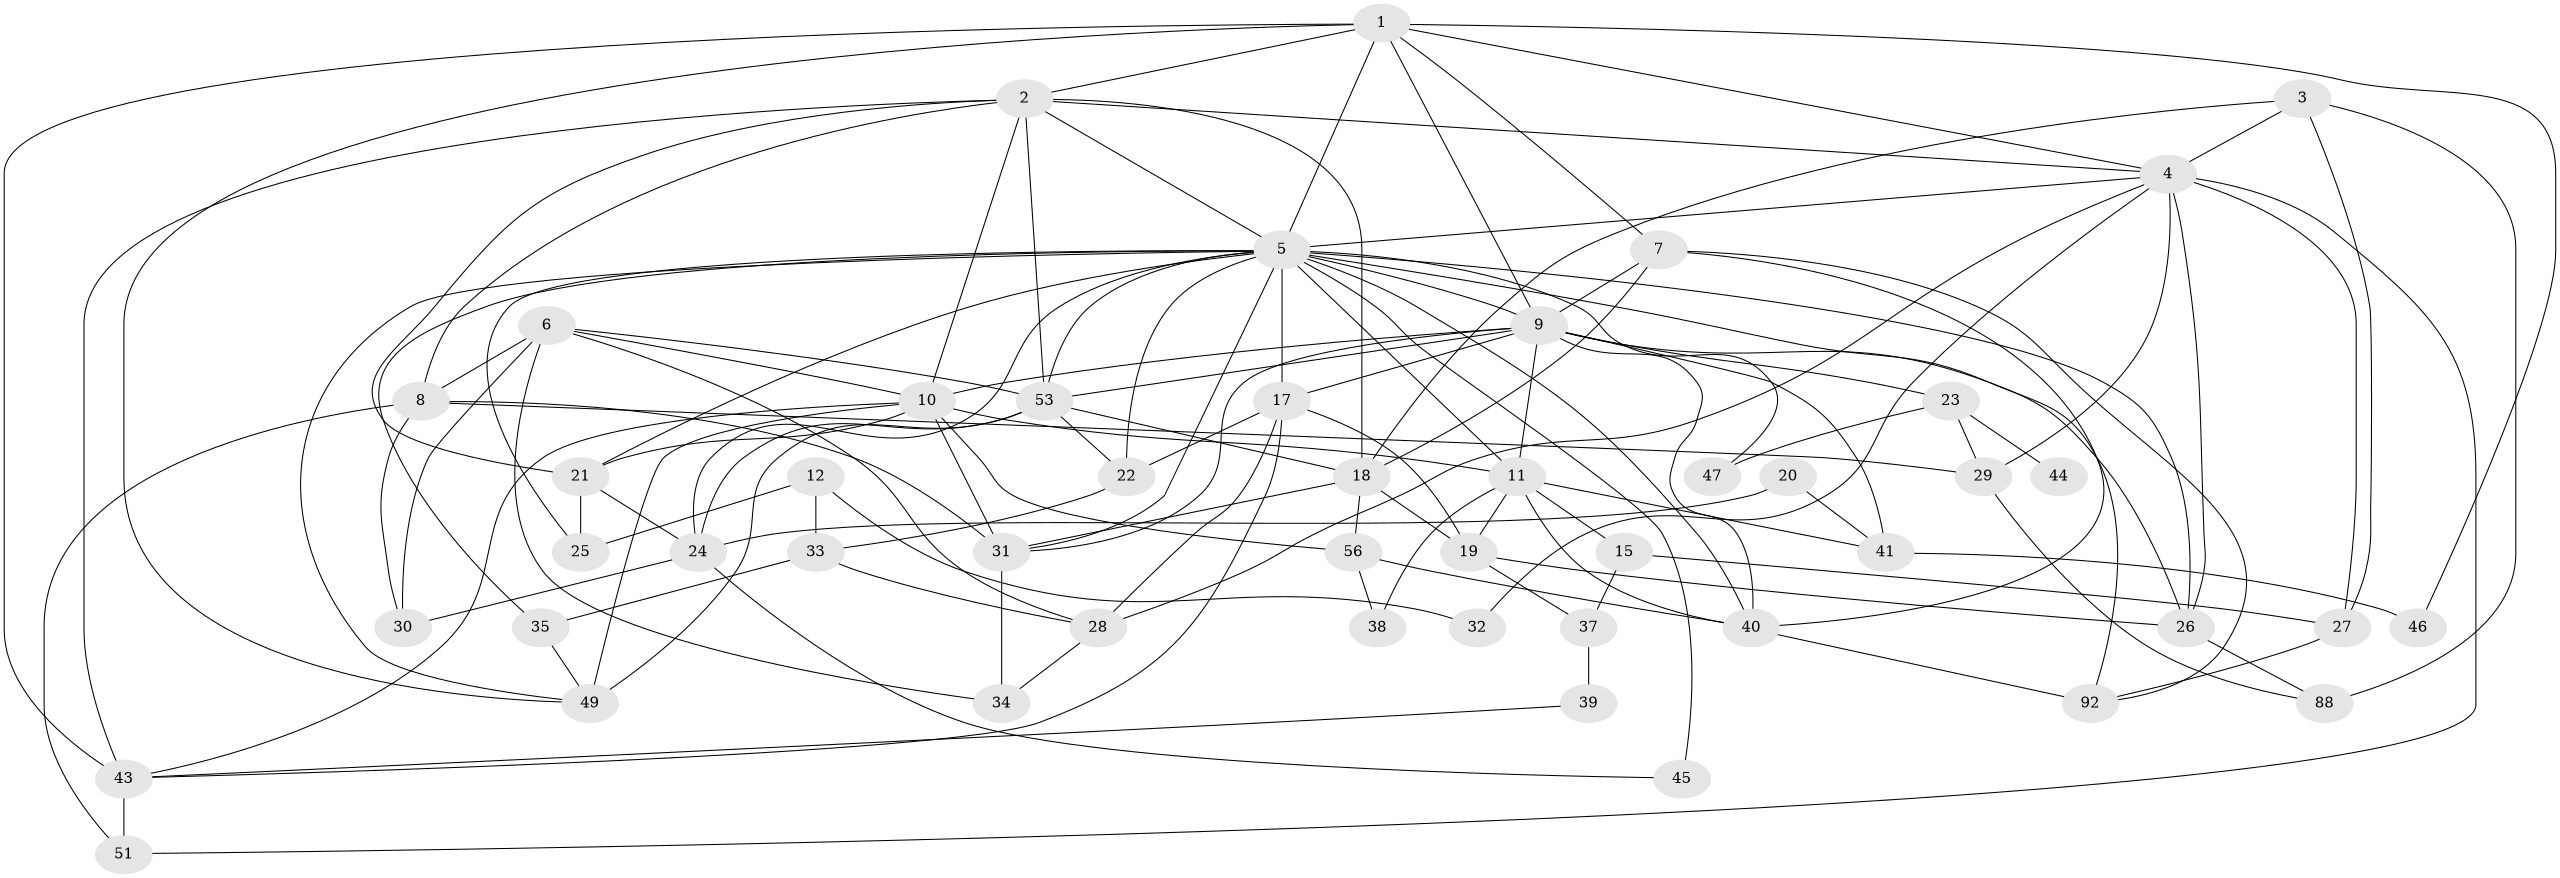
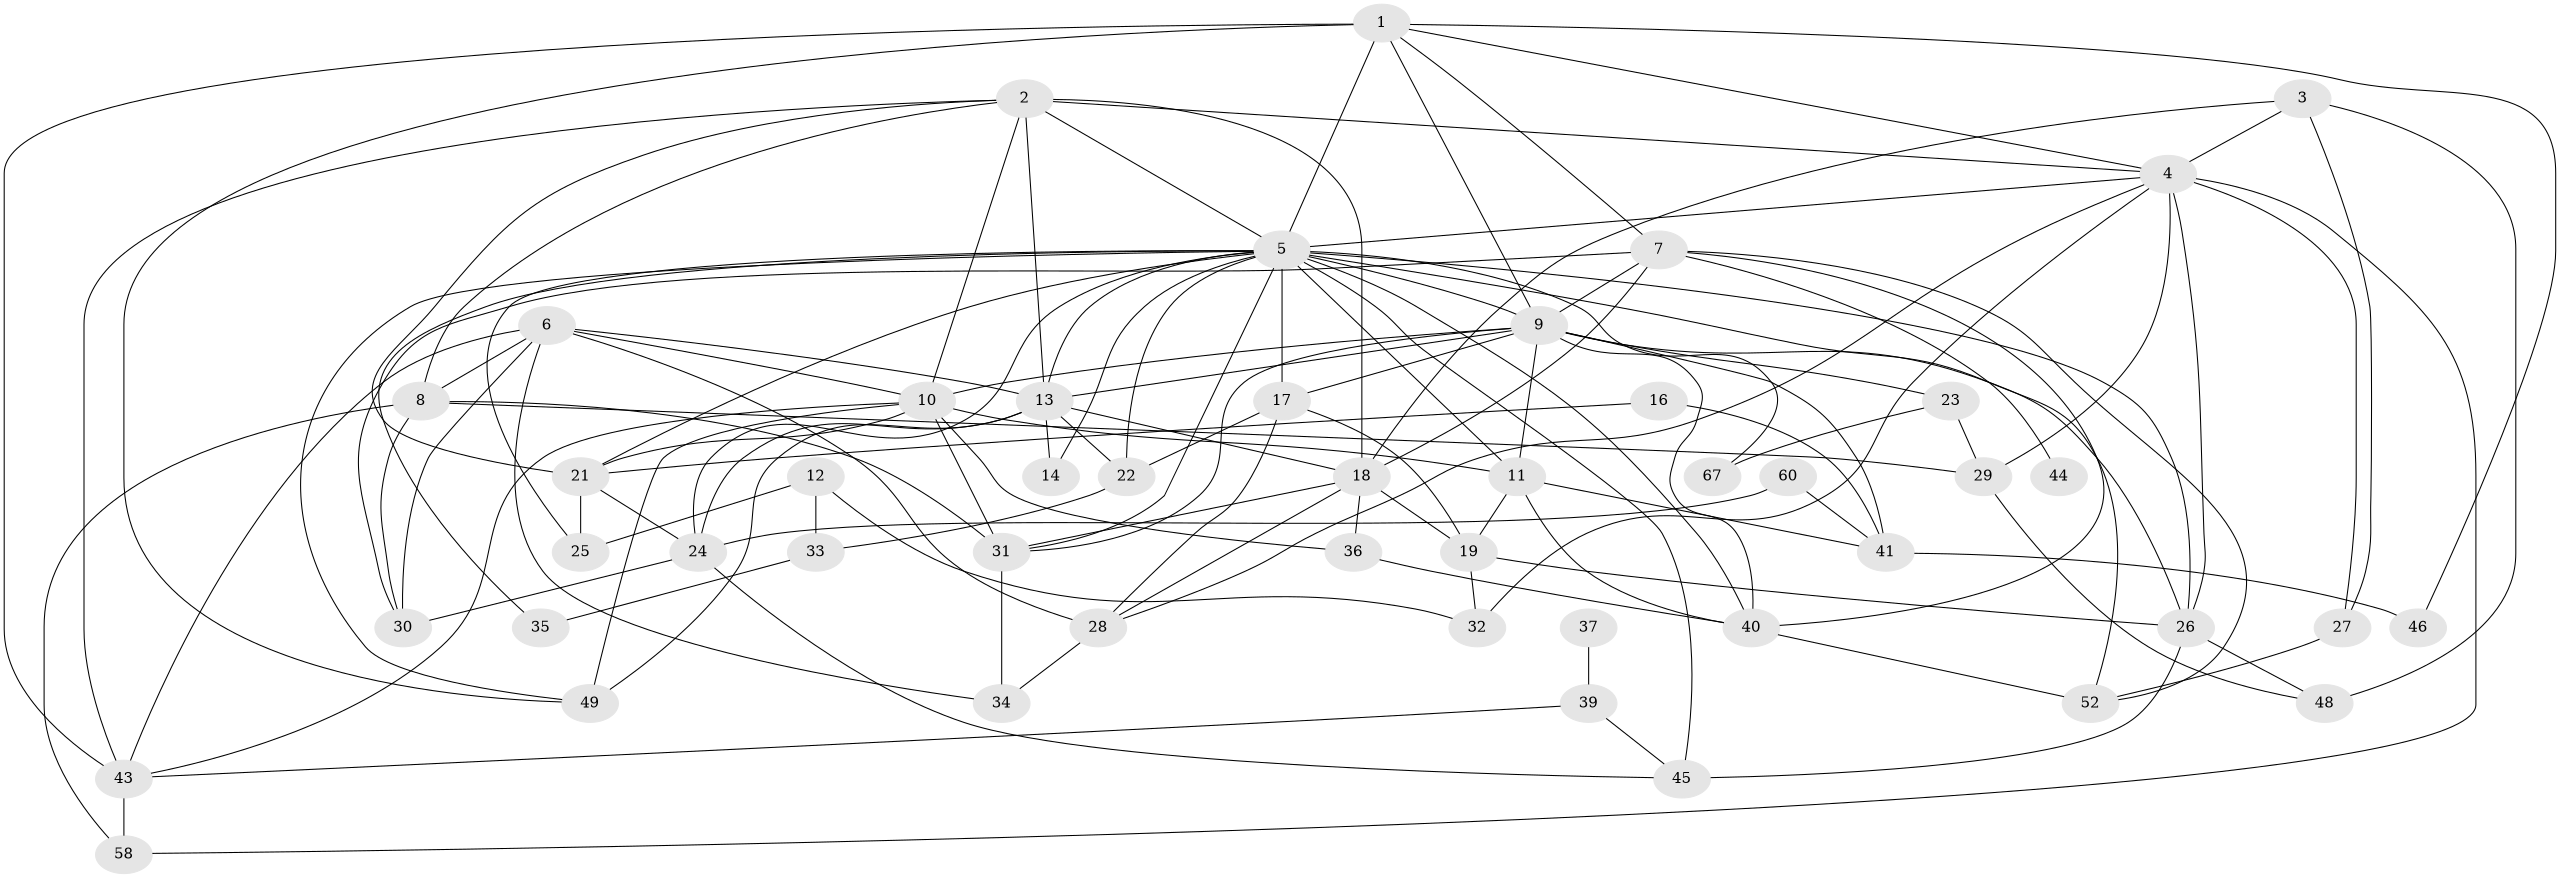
(1203, 61) -> none
none -> (874, 272)
(1045, 401) -> (1045, 401)
none -> (1659, 401)
(2005, 439) -> (1908, 333)
none -> (1051, 477)
(1713, 477) -> (1713, 477)
(1788, 477) -> (1788, 477)
(1353, 552) -> (1353, 552)
(1624, 552) -> none
(954, 597) -> (1230, 552)
(1545, 600) -> (1473, 590)
(1378, 628) -> none
(565, 666) -> none
(2091, 703) -> (2091, 703)
(2325, 703) -> (2325, 703)
(1027, 725) -> (276, 495)
none -> (1635, 741)
none -> (1969, 761)
(124, 855) -> (124, 855)
